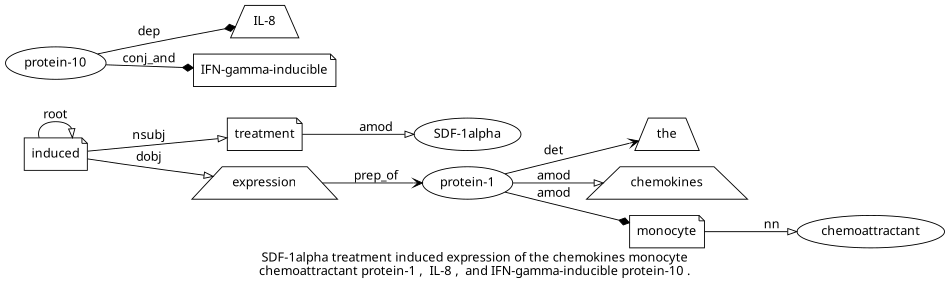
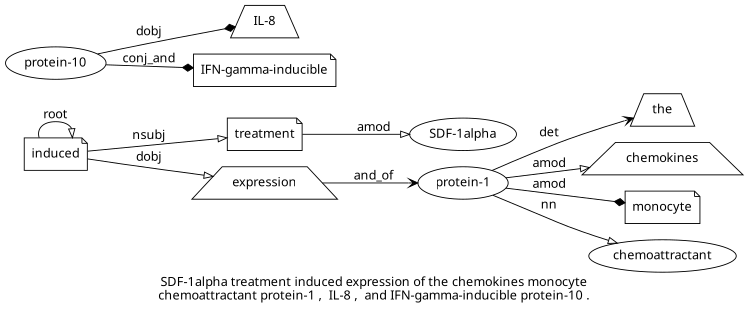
(149, 32) -> (149, 32)
(376, 176) -> (374, 176)
(746, 232) -> (550, 219)
